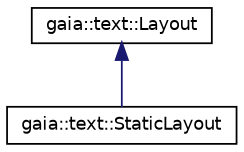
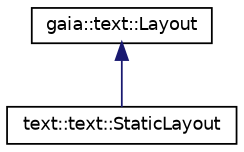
(122, 125) -> (122, 125)
